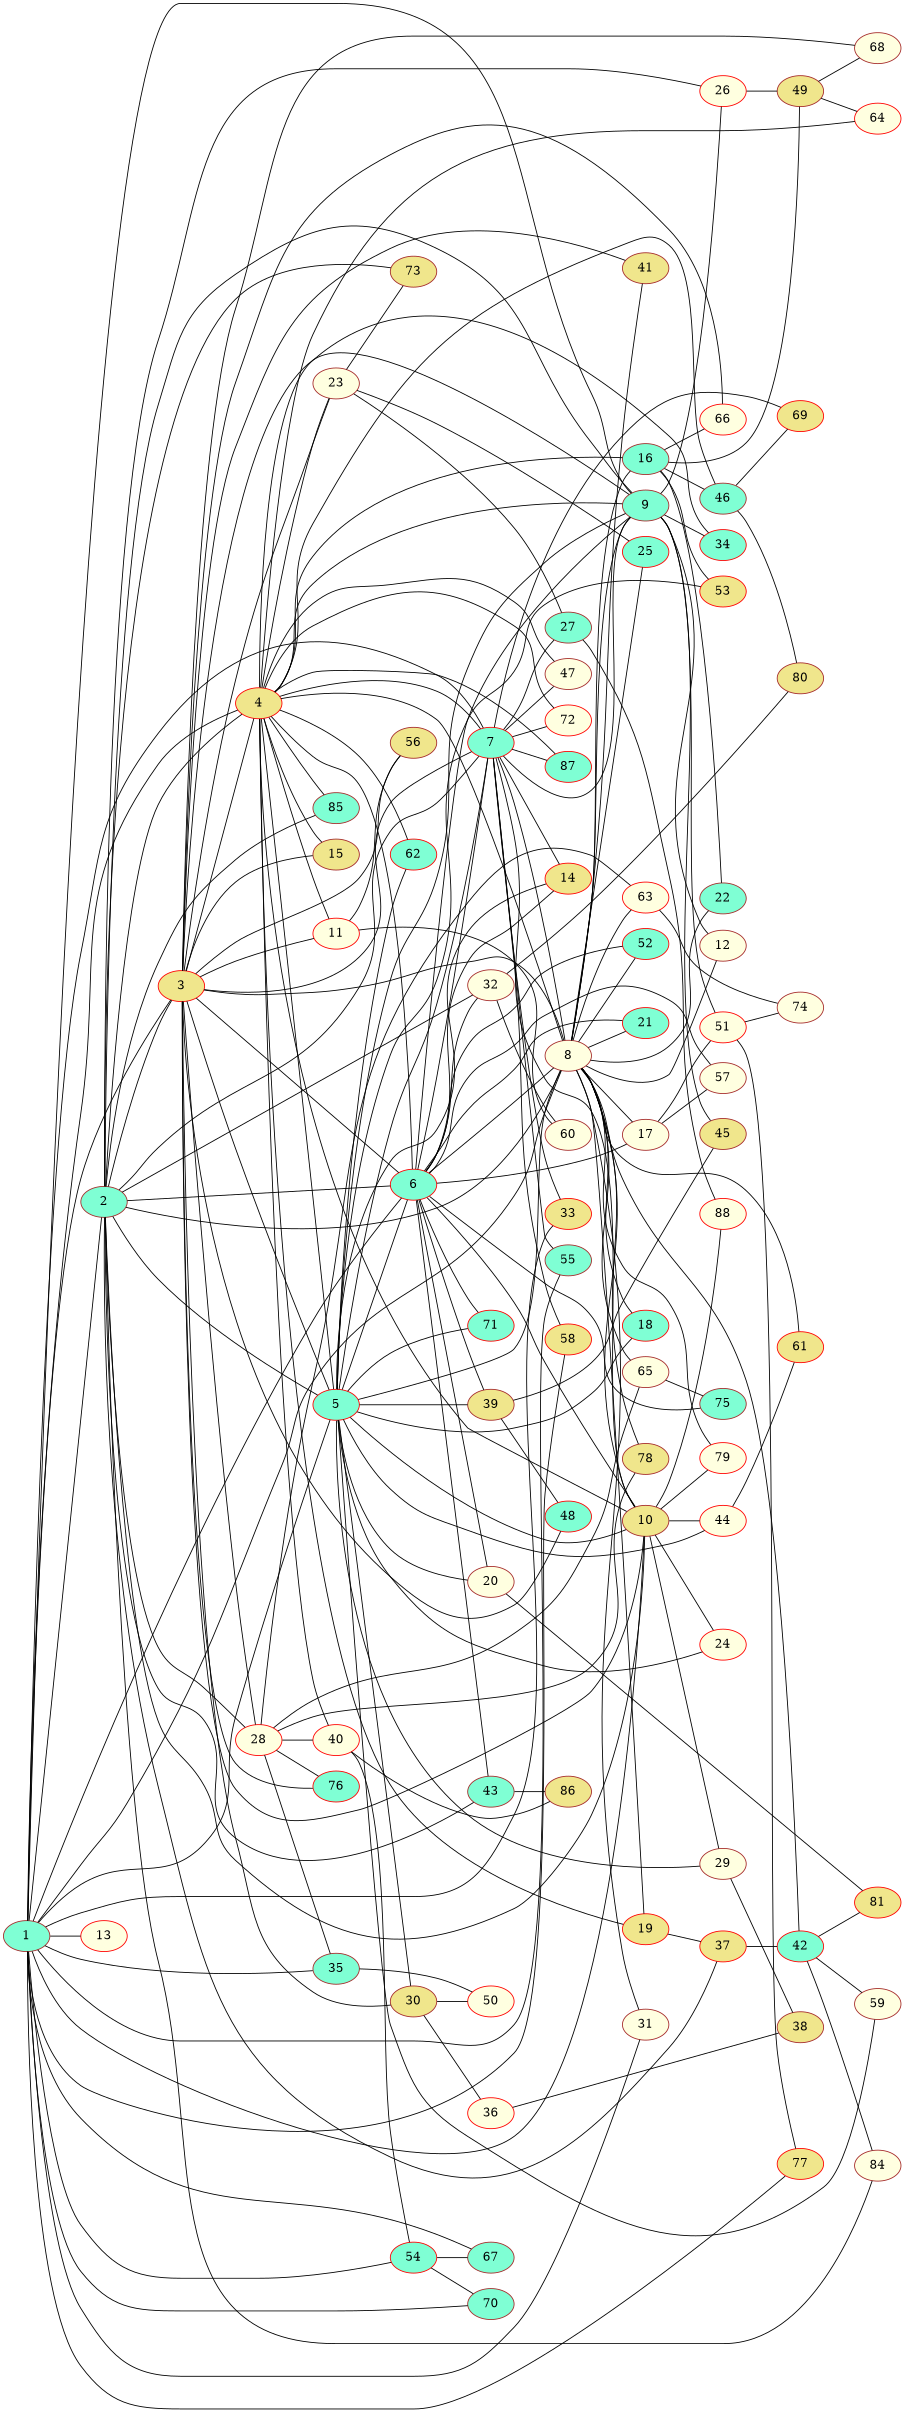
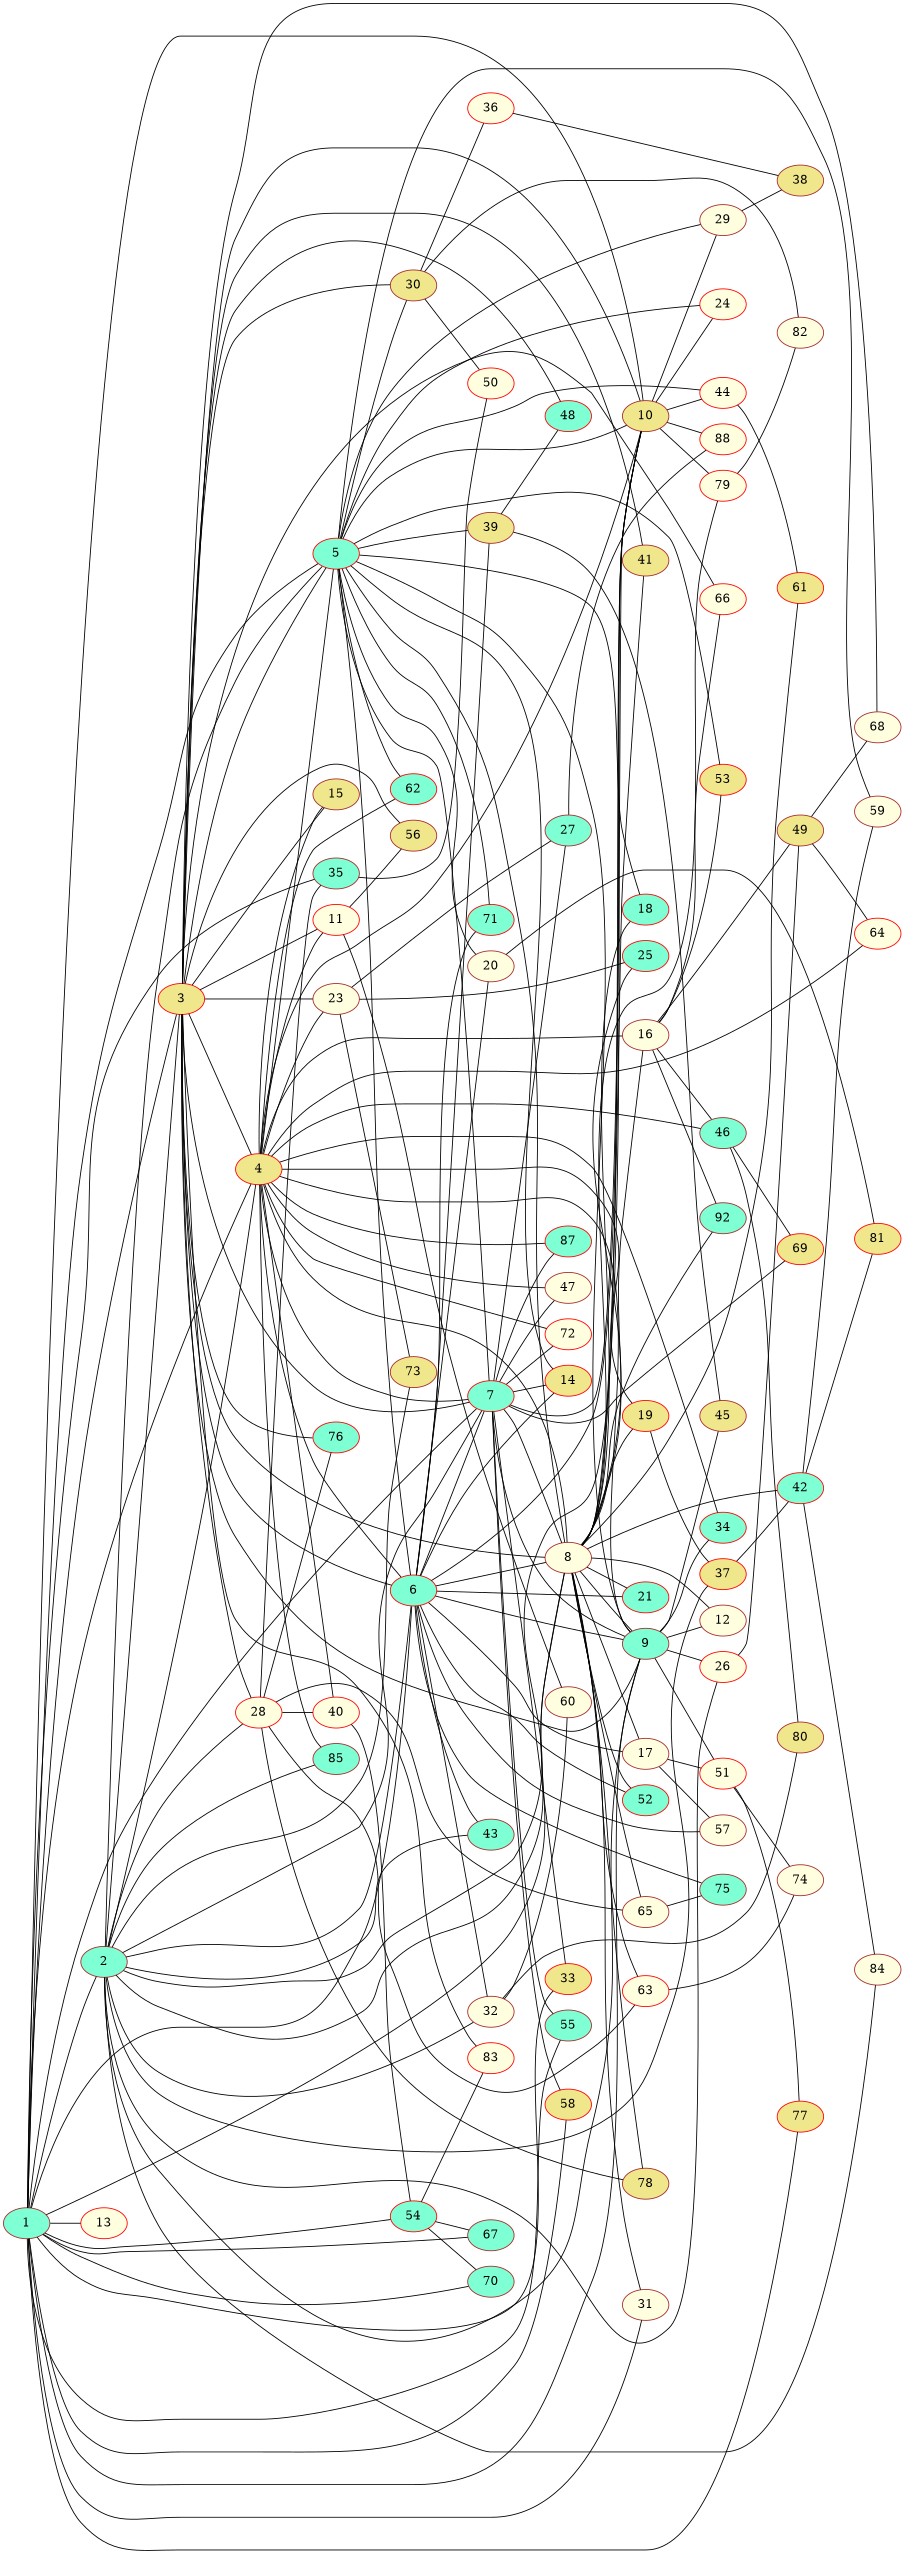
none -> (800, 333)
(646, 459) -> (646, 1035)
(723, 898) -> (723, 1218)
(568, 1792) -> none
none -> (491, 2058)
